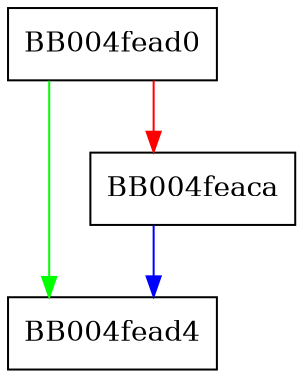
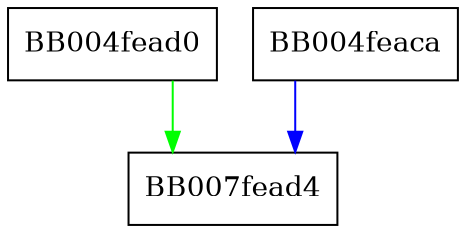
(154, 106) -> none
(112, 333) -> (233, 189)
